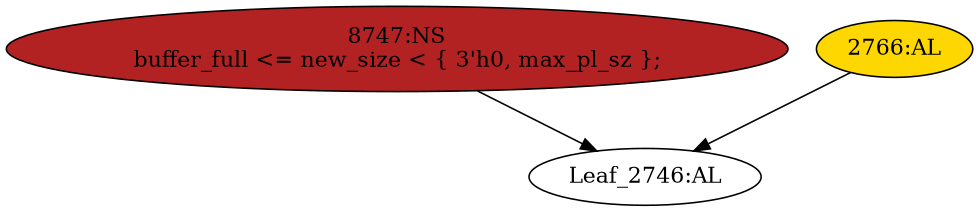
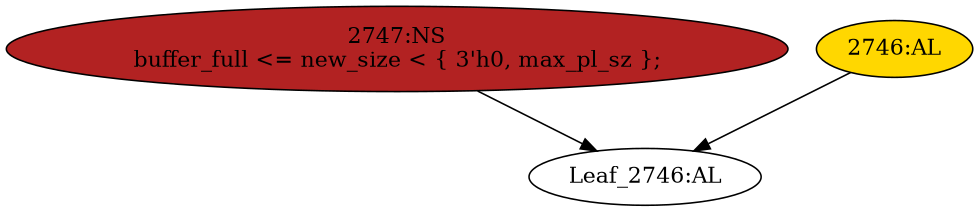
(397, 49) -> (397, 49)
(895, 49) -> (895, 49)
